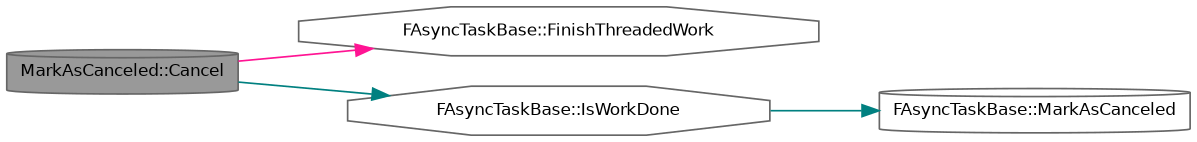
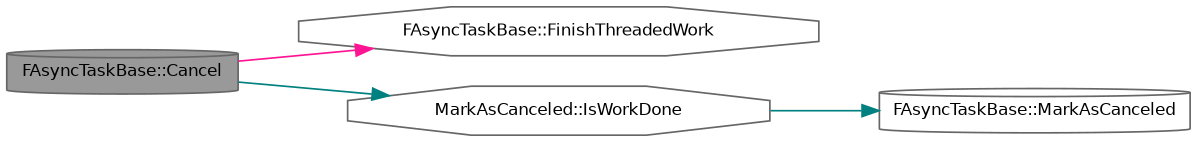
(122, 72) -> (122, 72)
(559, 111) -> (559, 111)
